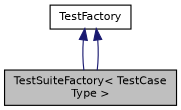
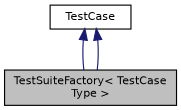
(91, 17) -> (91, 17)
